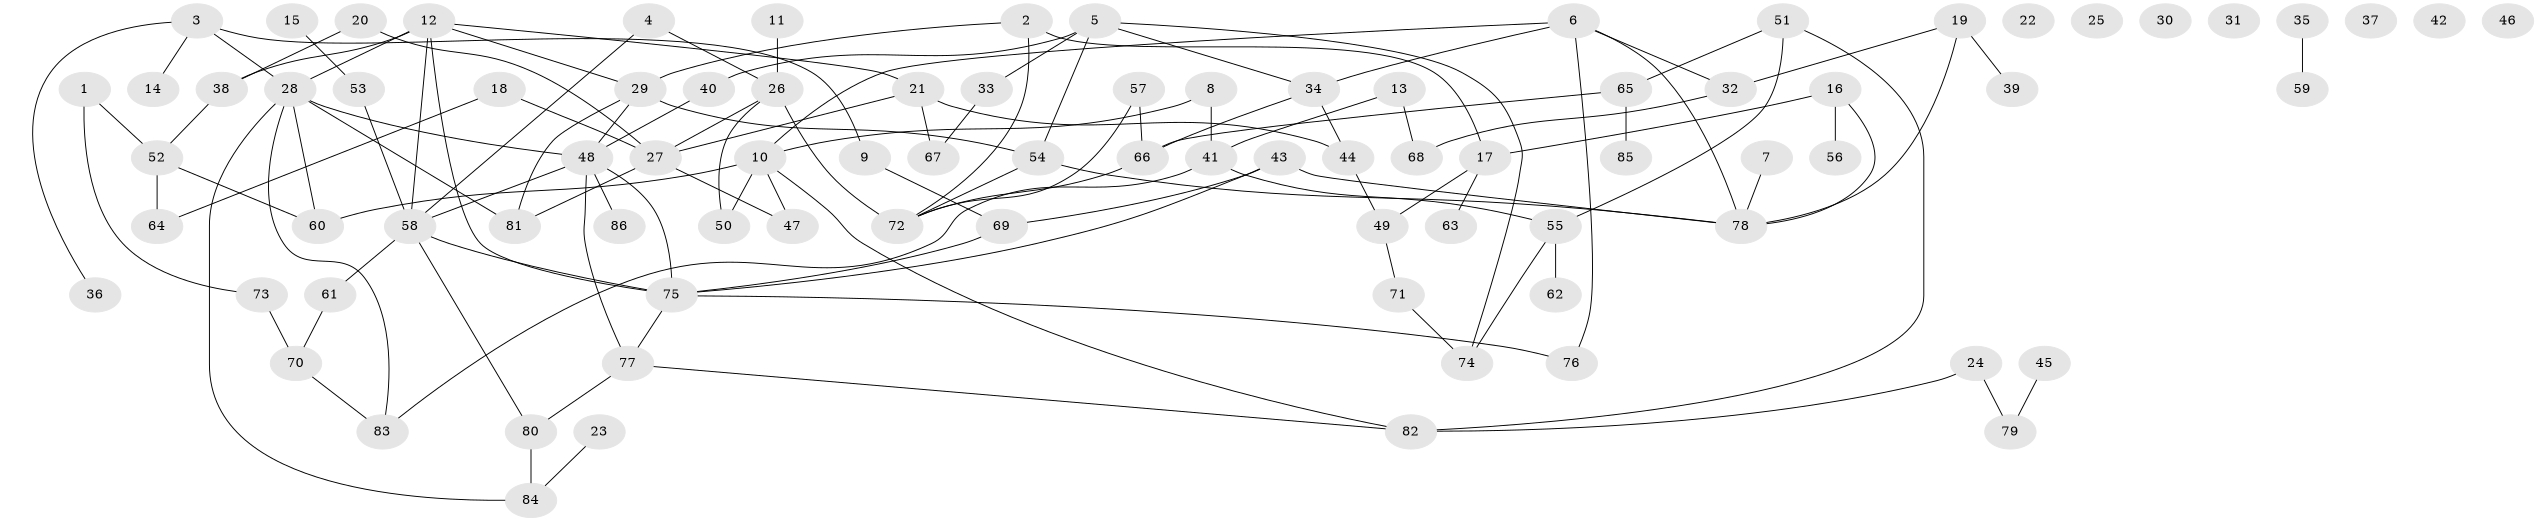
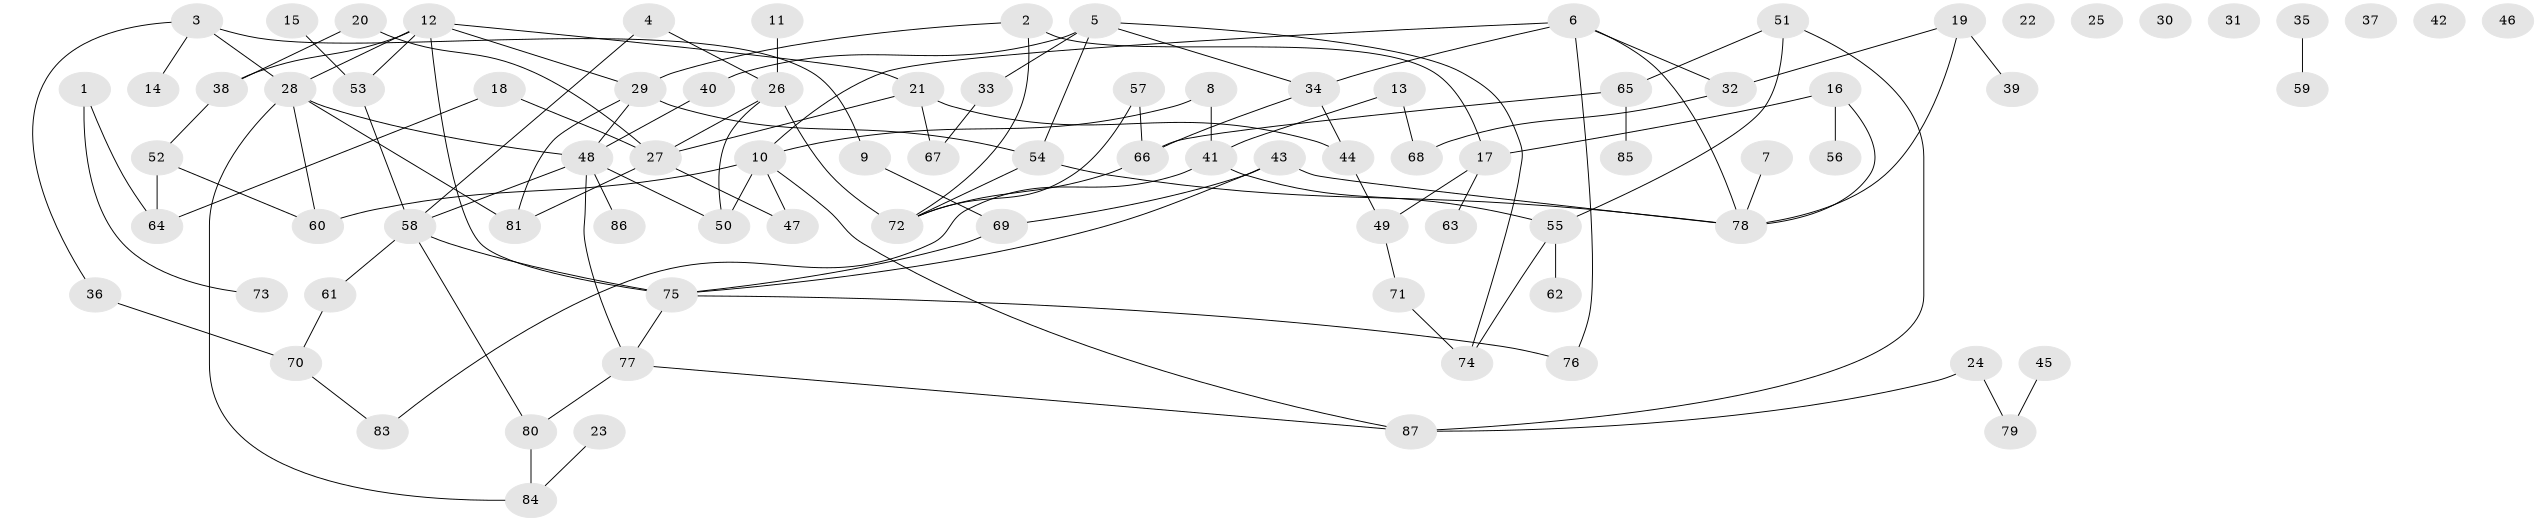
(420, 115) -> (394, 55)
(121, 124) -> (115, 160)
(656, 213) -> (656, 192)
(324, 261) -> none
(279, 329) -> (196, 329)
(1411, 432) -> (1411, 432)
